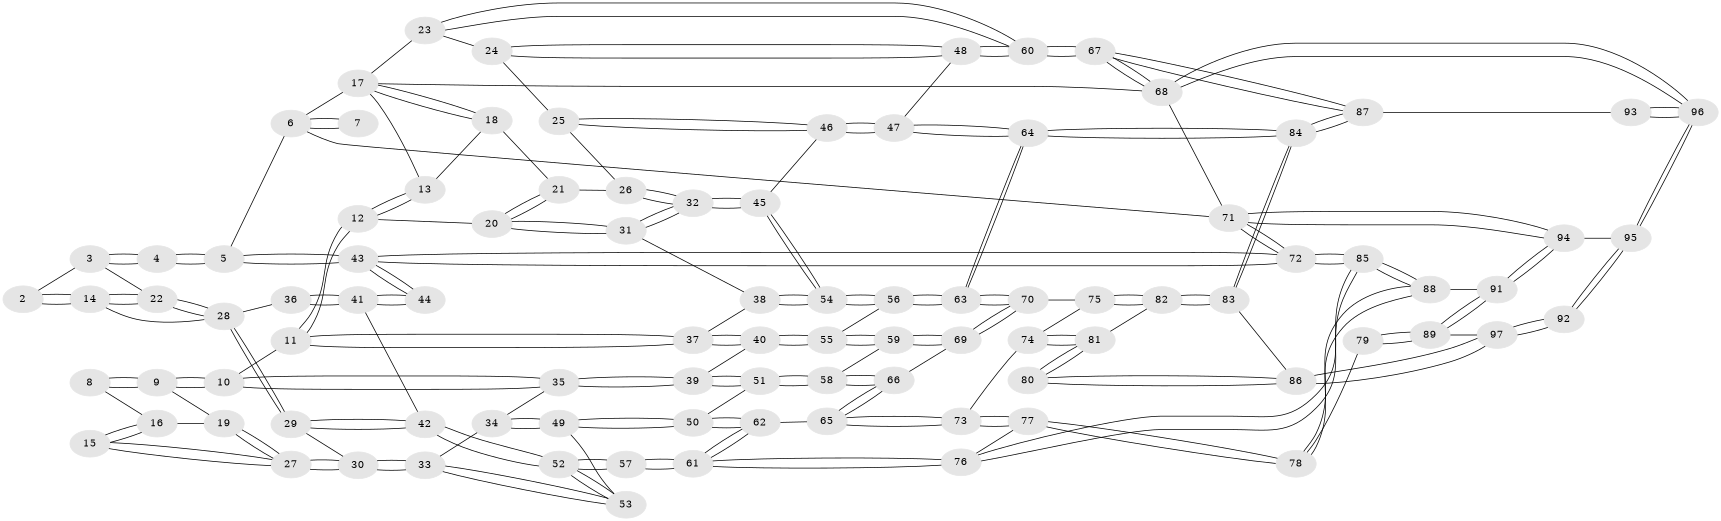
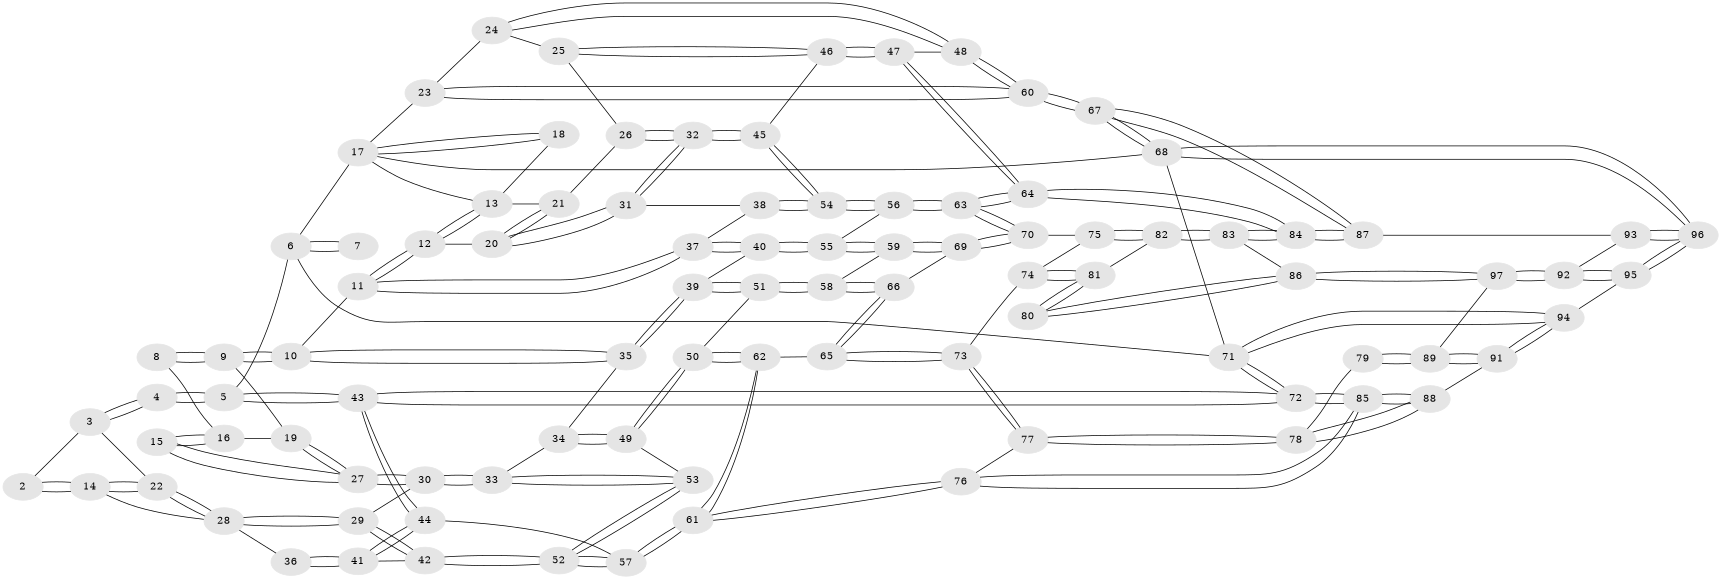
(525, 155) -> (526, 204)
none -> (1598, 255)
none -> (530, 529)
